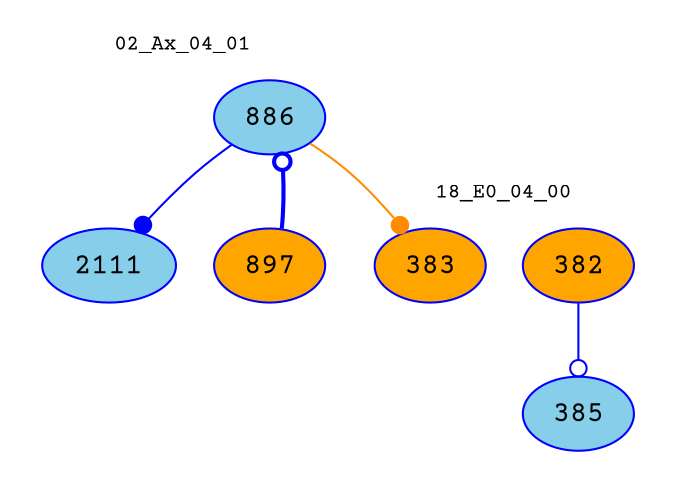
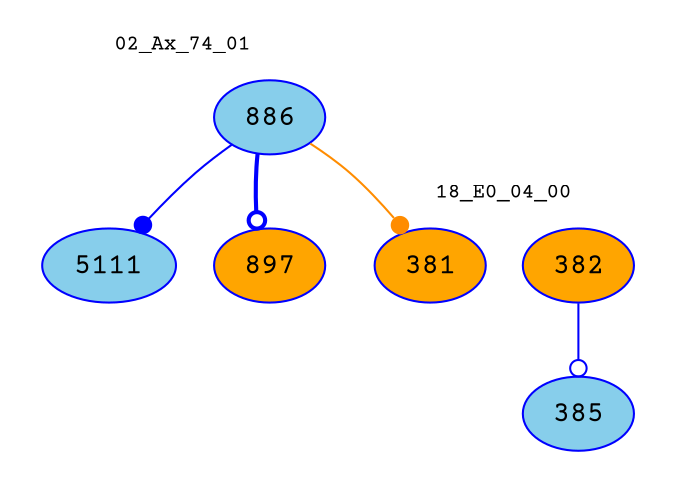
(183, 44) -> (183, 44)
(283, 200) -> (256, 183)
(109, 266) -> (109, 266)
(430, 266) -> (430, 266)
